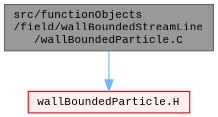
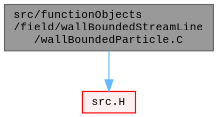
(109, 102) -> (109, 102)
